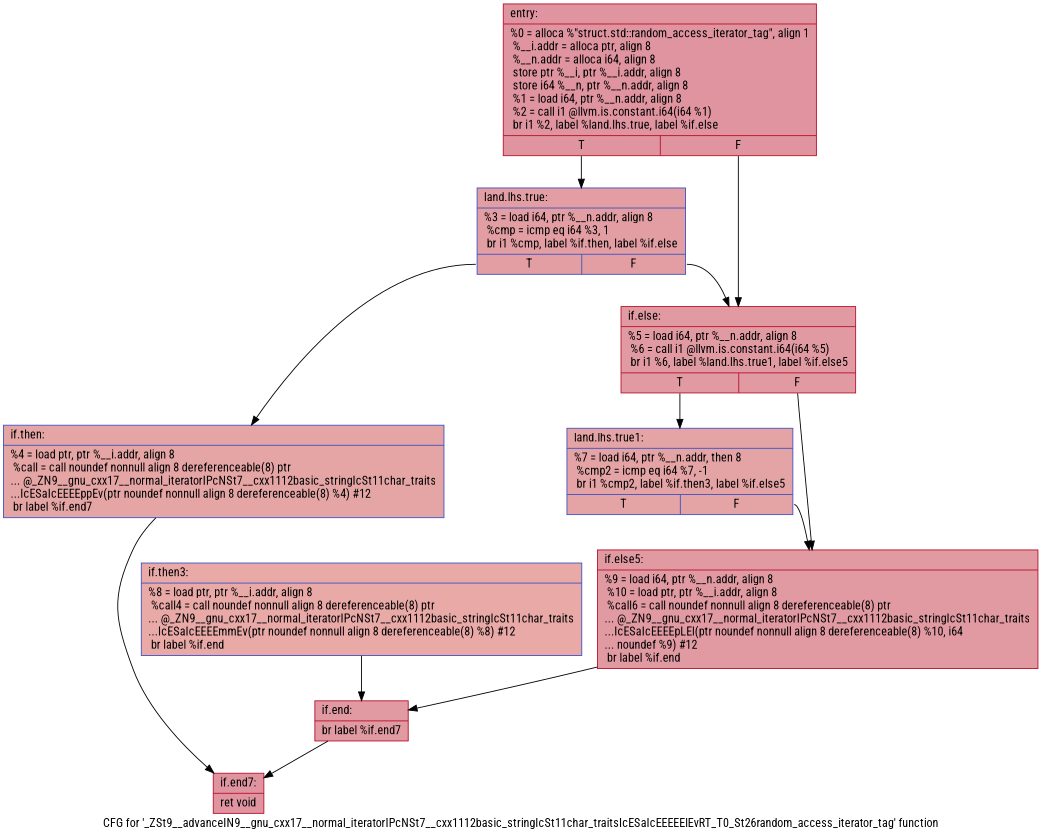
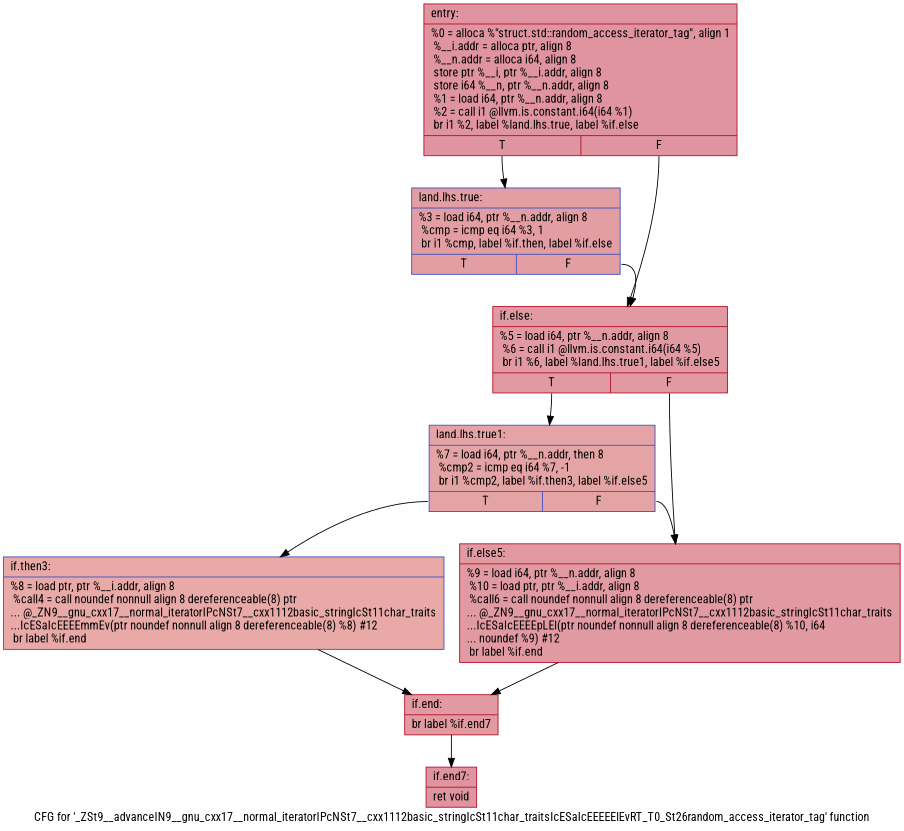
(224, 471) -> none
none -> (354, 517)
